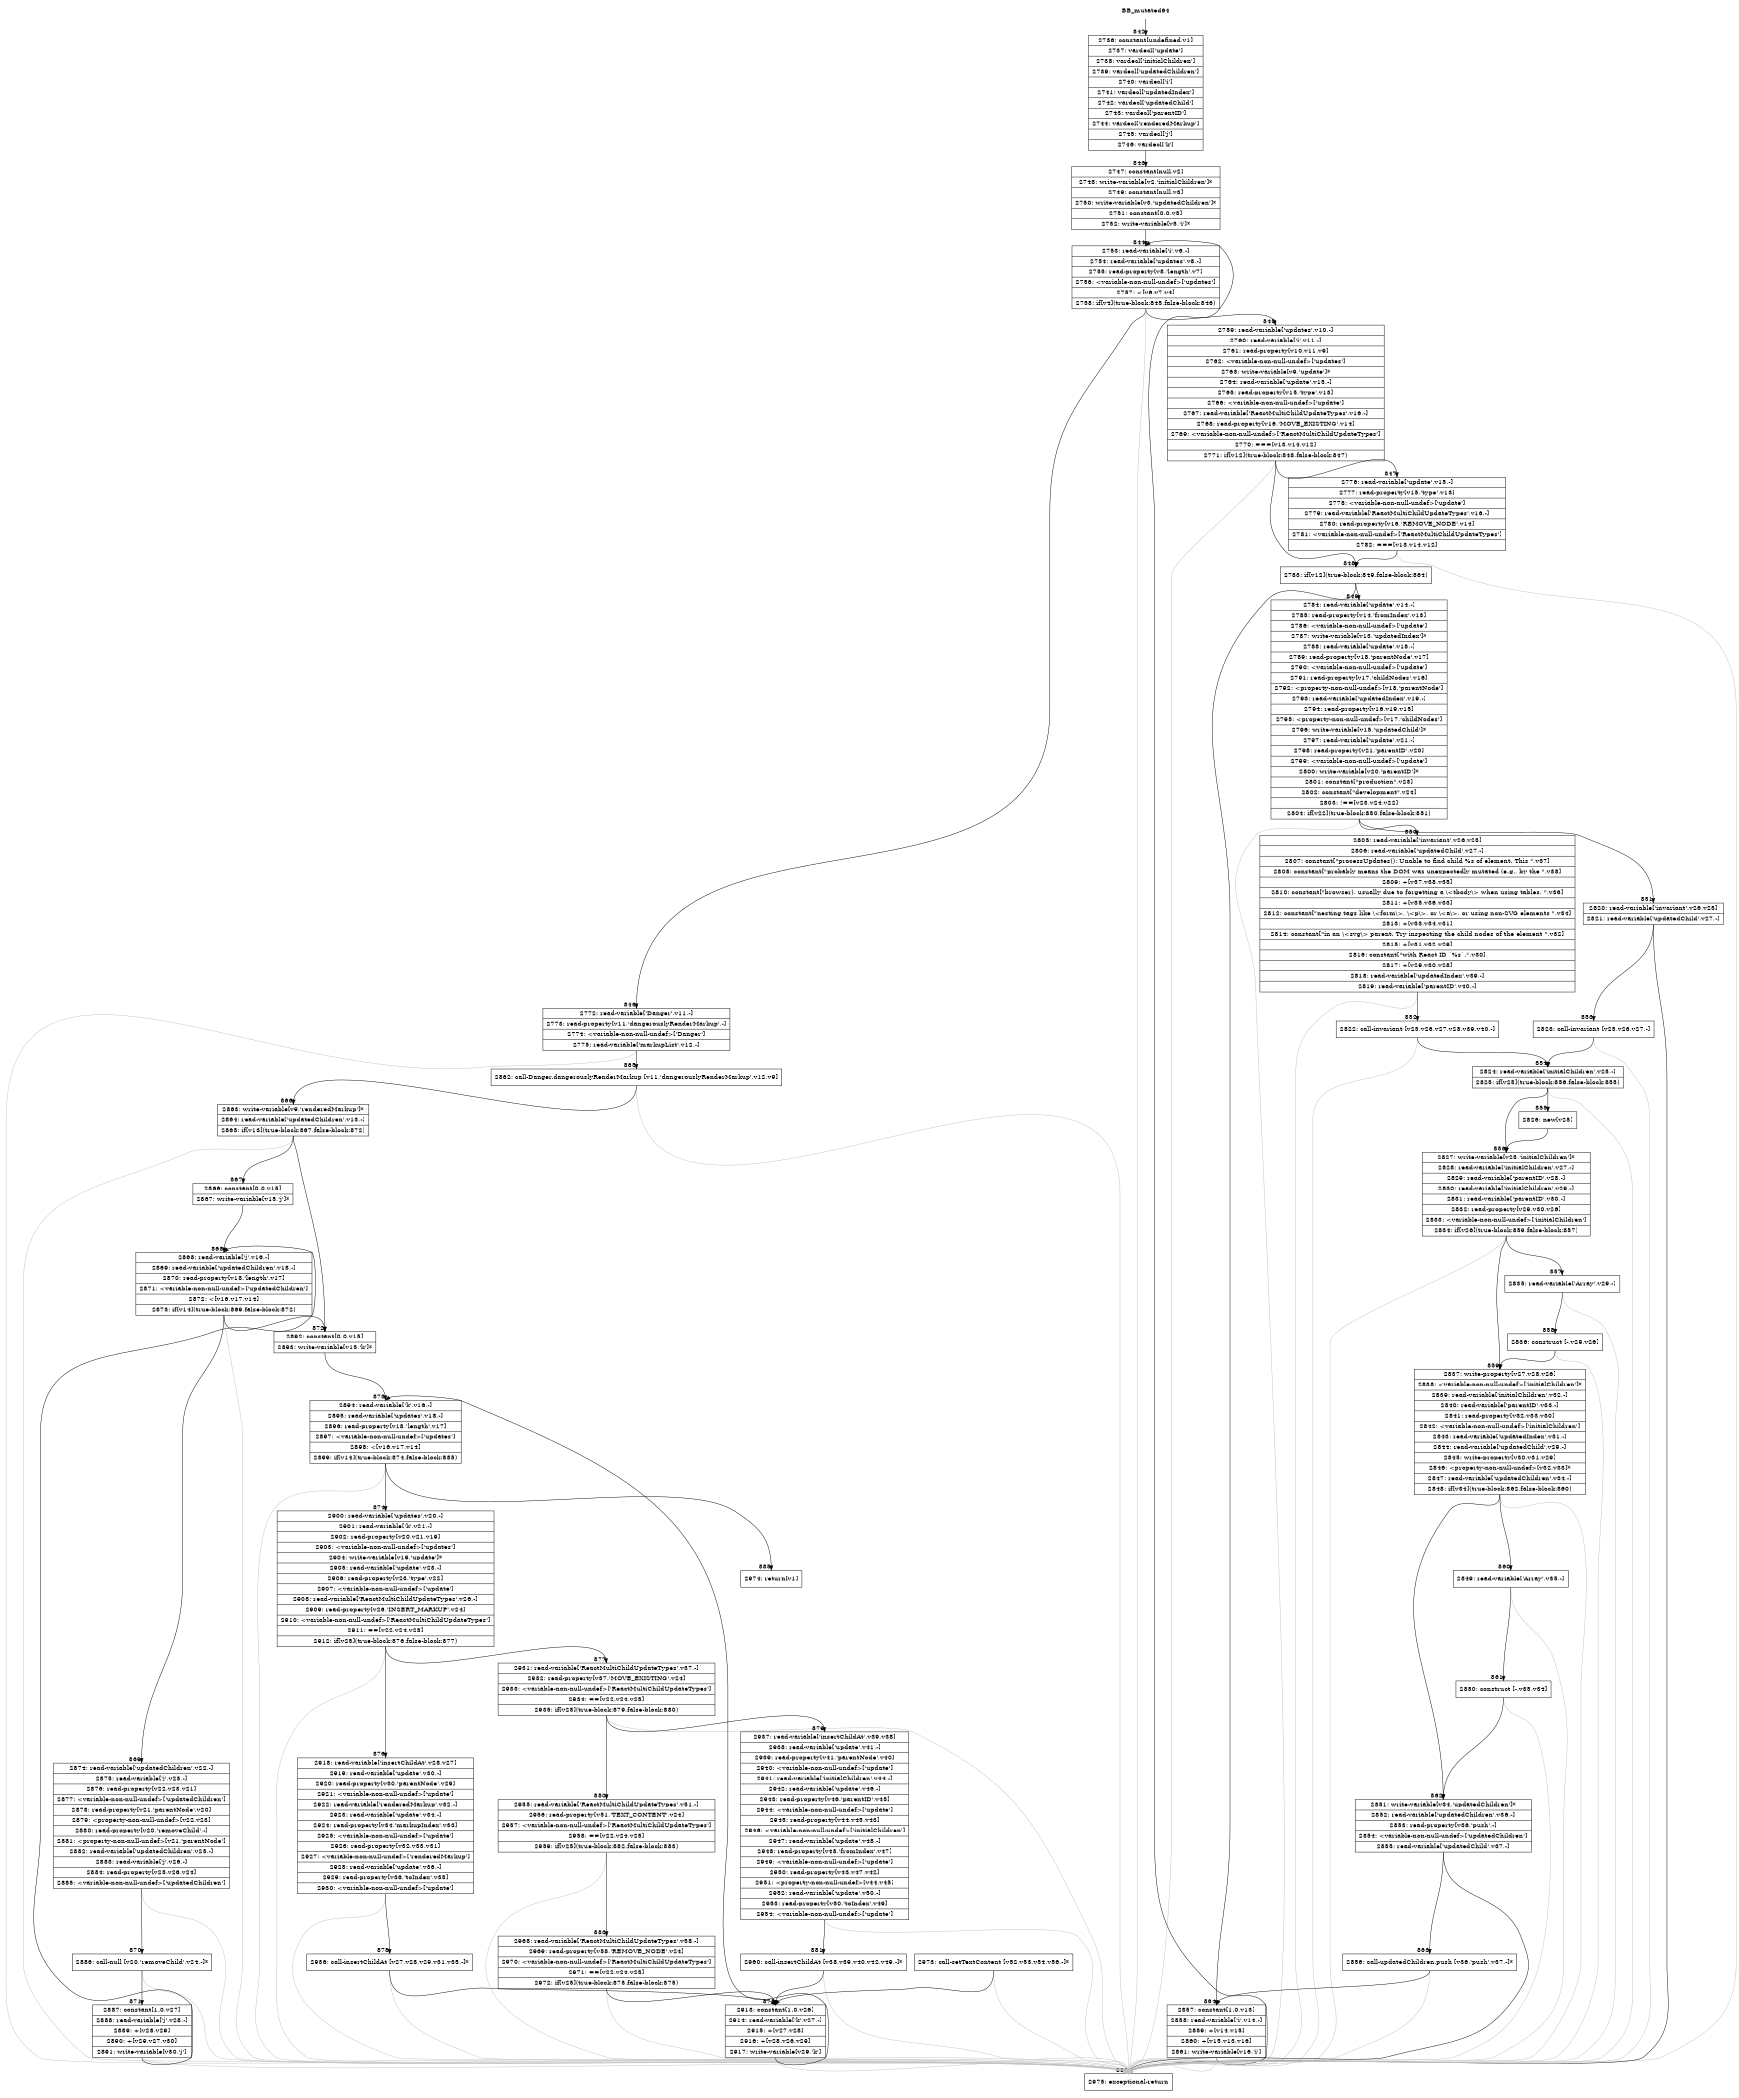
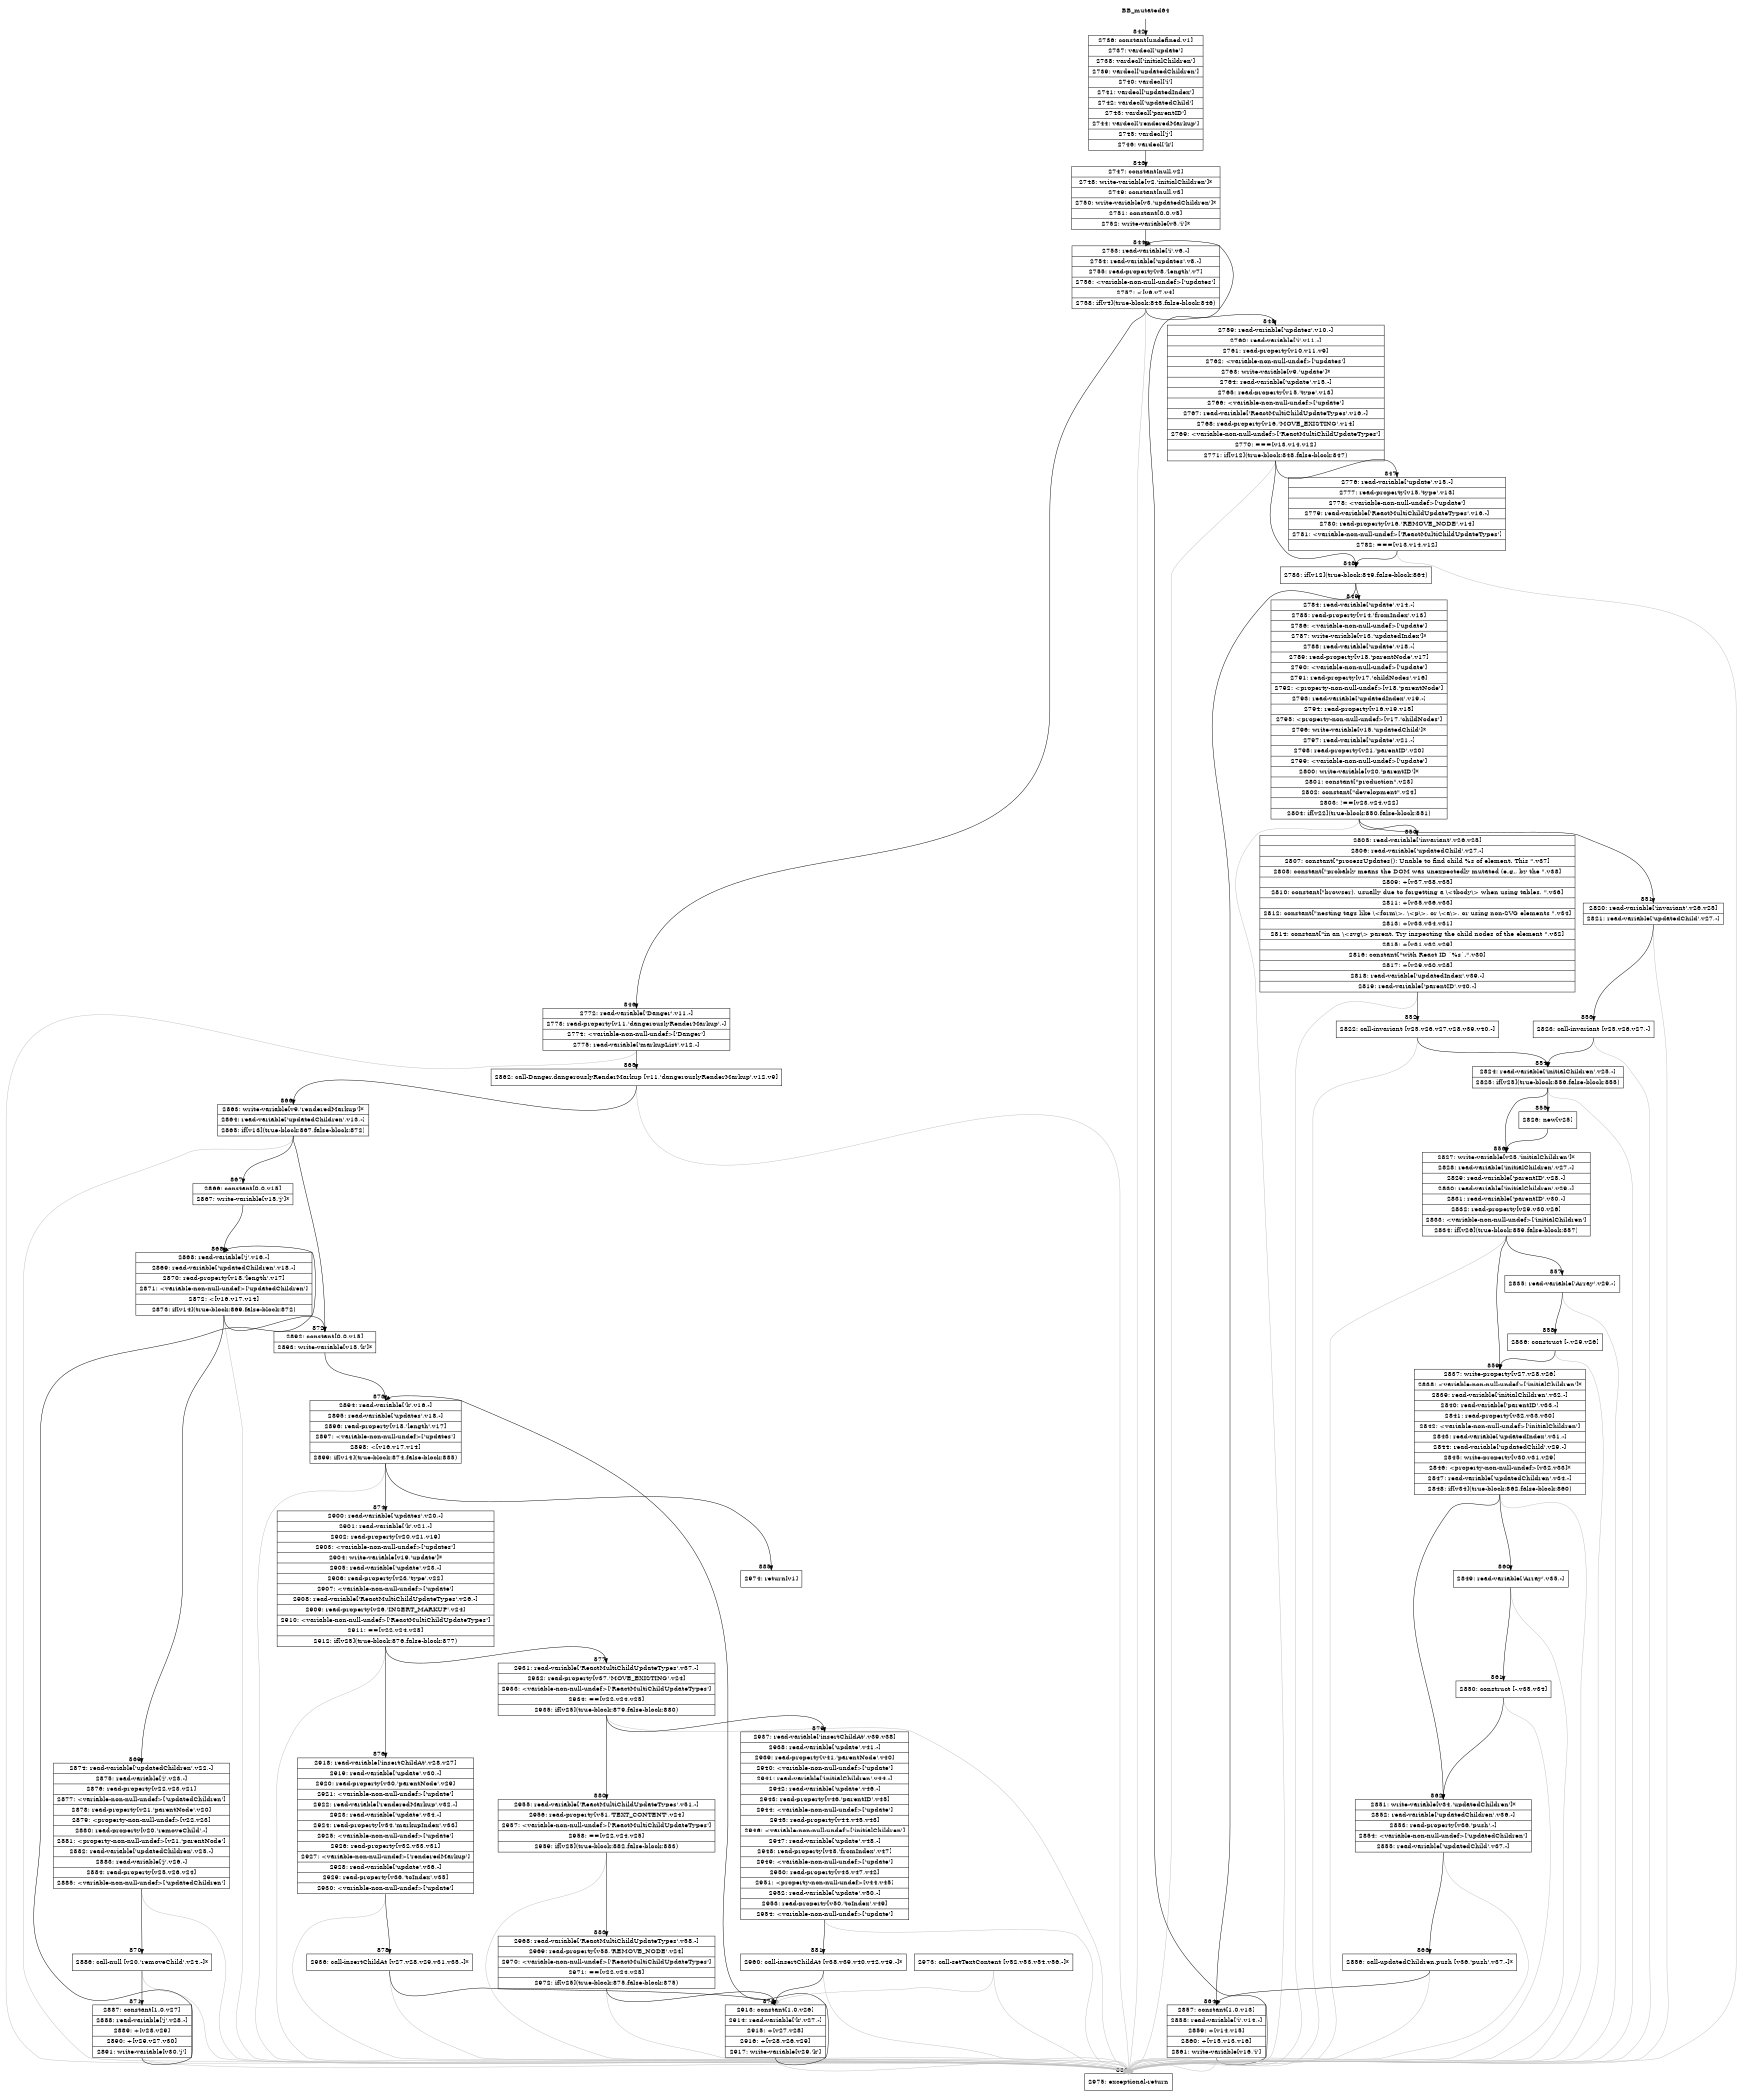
(1667, 1751) -> (1667, 1751)
(892, 1990) -> (892, 1990)
(1422, 2049) -> (1422, 2049)
